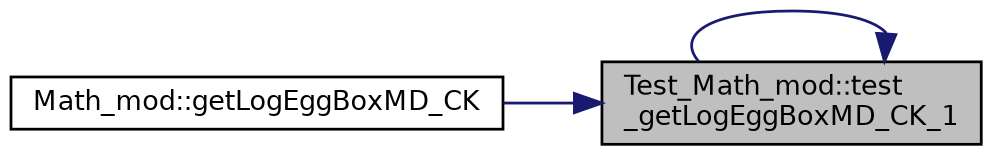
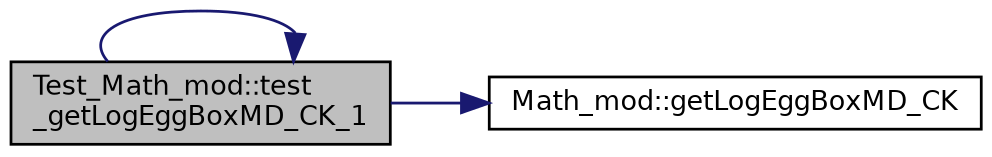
(539, 103) -> (426, 103)
